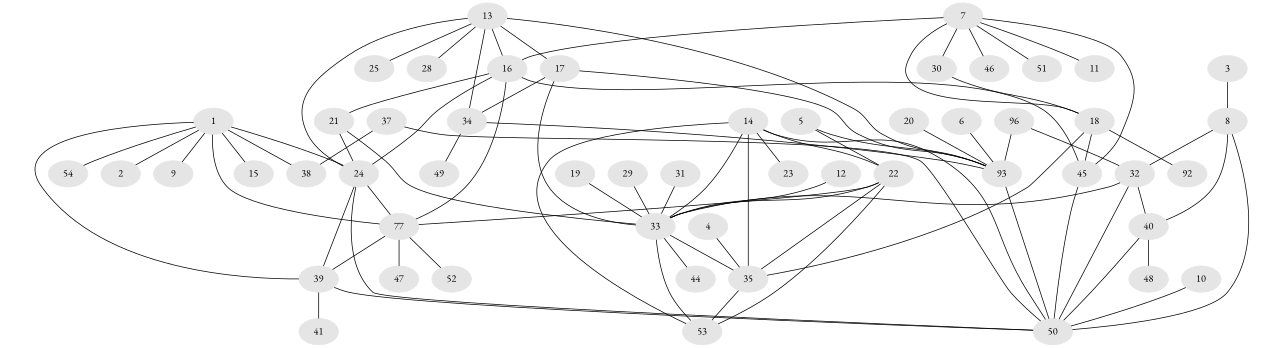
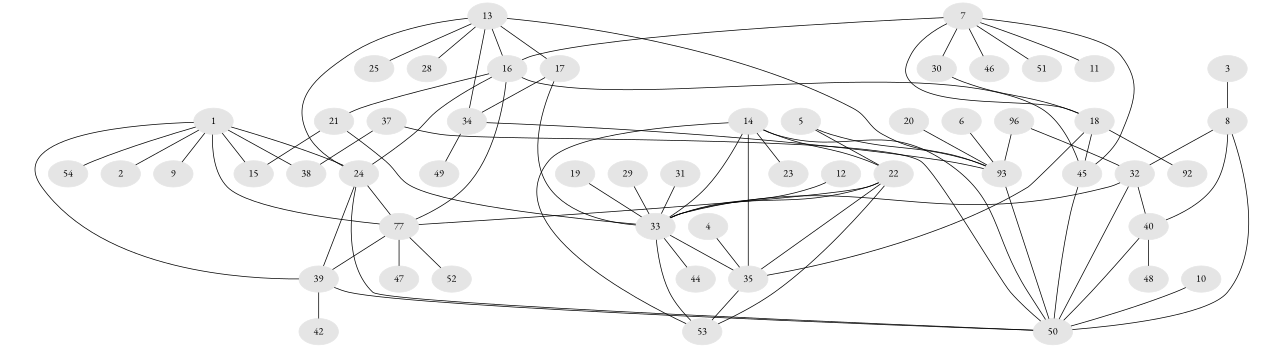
(790, 97) -> none
(344, 143) -> (290, 150)
(319, 332) -> (319, 332)
